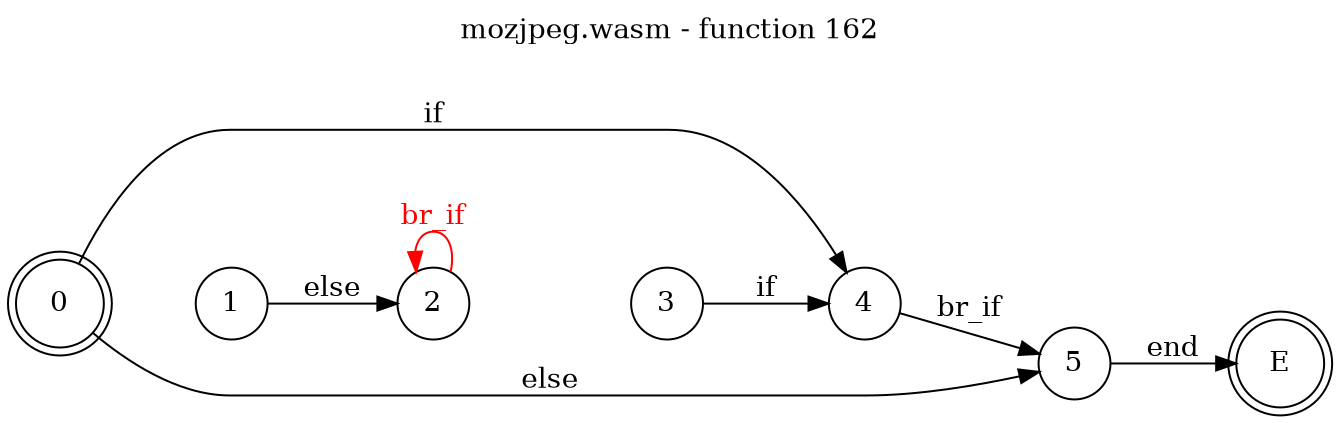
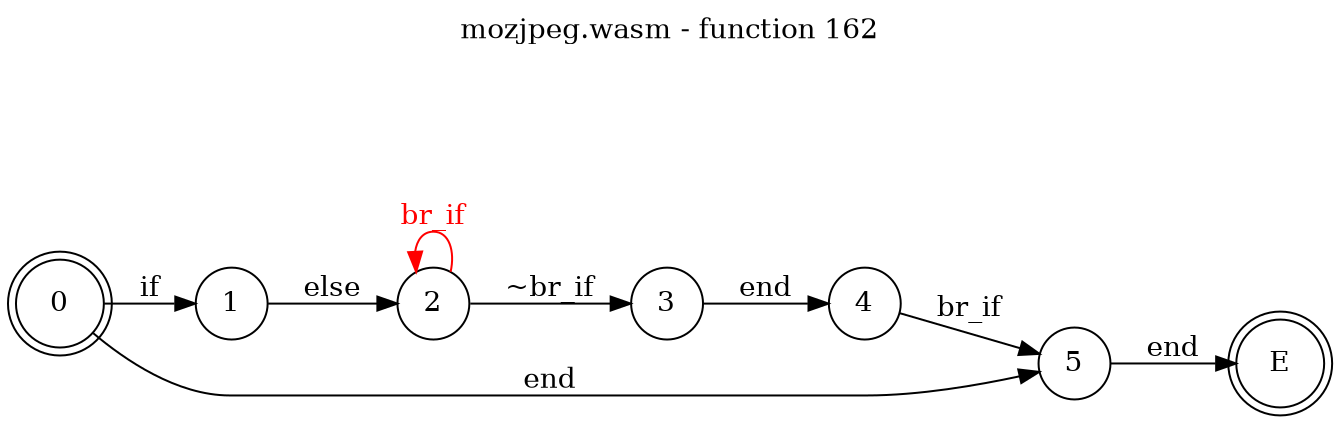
(452, 130) -> (139, 304)
(766, 289) -> (766, 289)
none -> (540, 304)
(550, 380) -> (550, 380)
